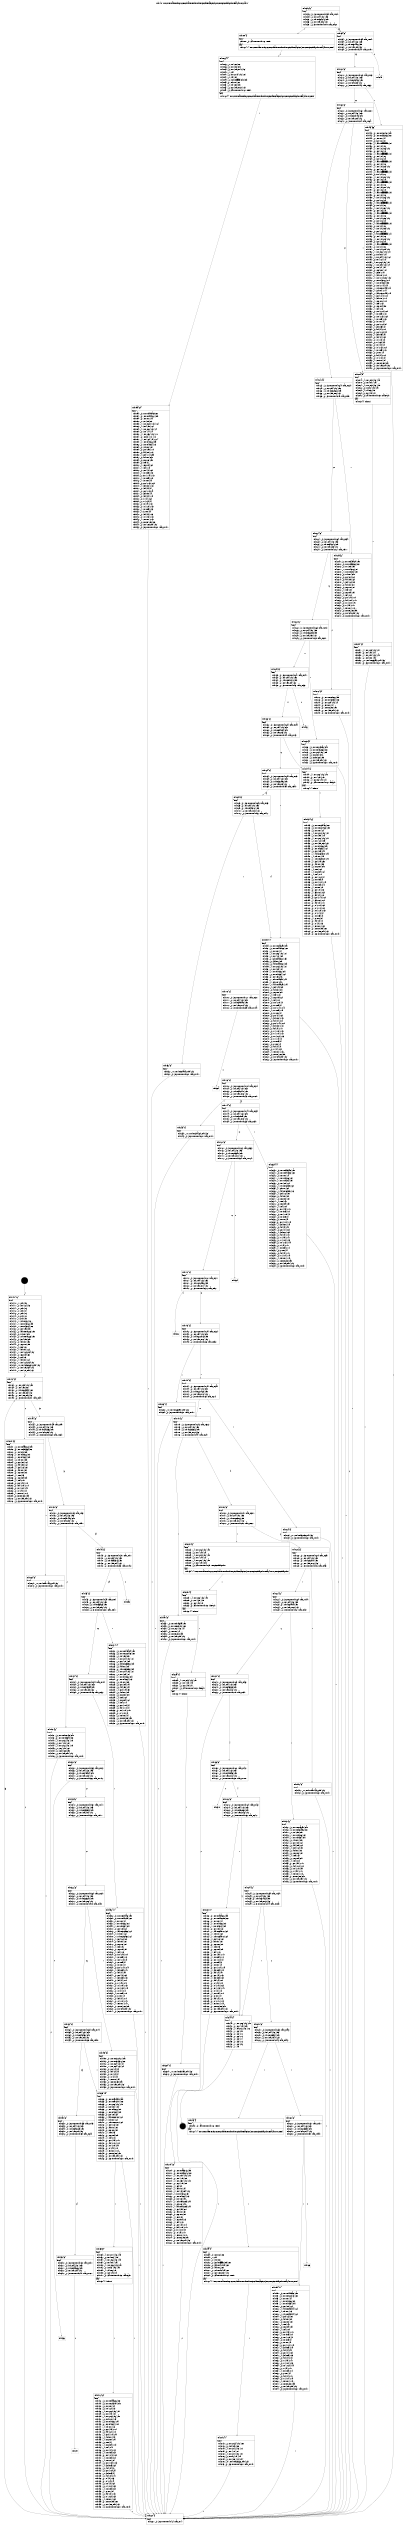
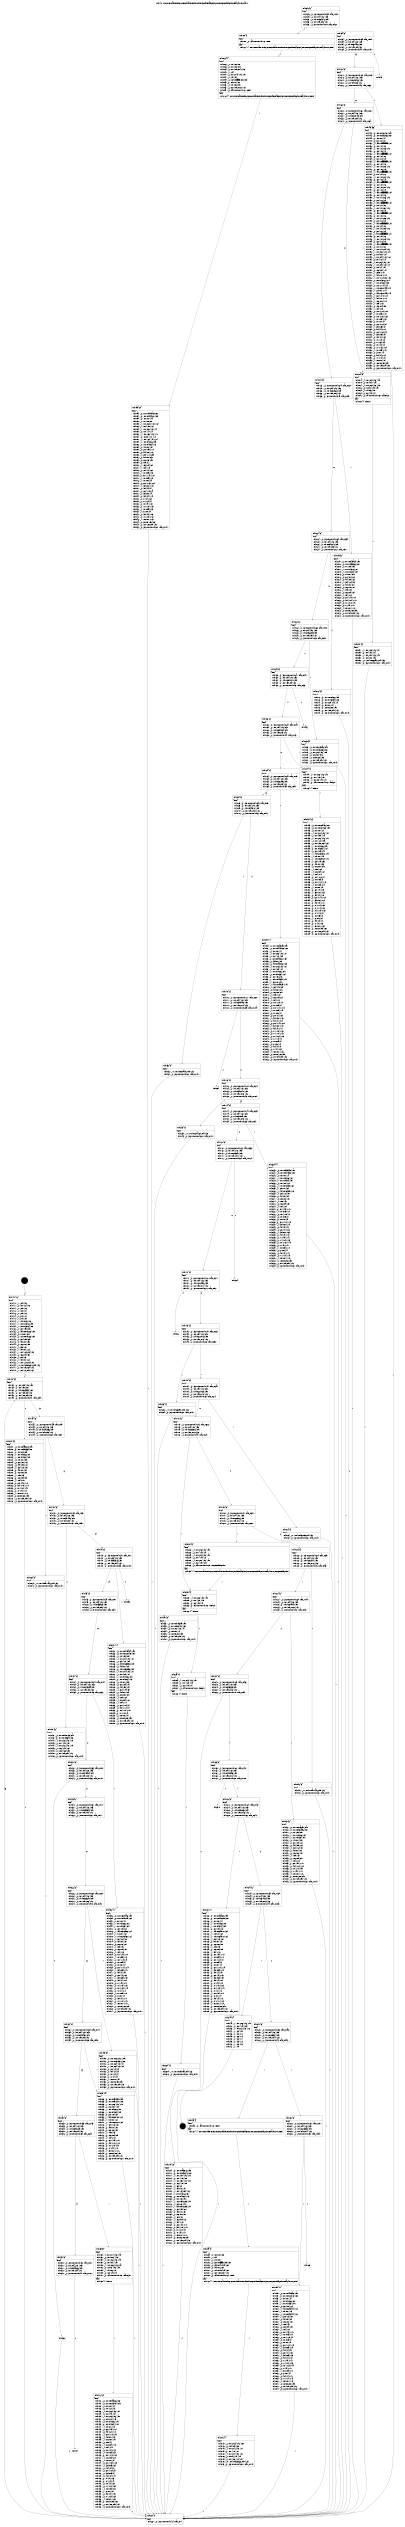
(337, 29) -> none
(262, 877) -> (246, 902)
none -> (240, 1044)
(178, 1526) -> (182, 1514)
(108, 1628) -> (120, 1605)
none -> (87, 1727)
(241, 1916) -> (252, 1851)
(50, 2180) -> (57, 2465)
(115, 2204) -> (94, 2191)
